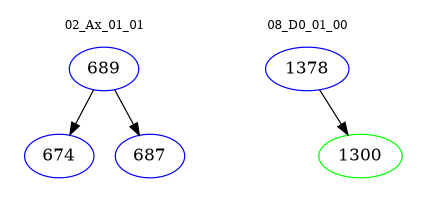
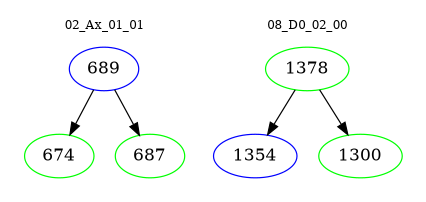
(308, 26) -> (308, 26)
(307, 69) -> (307, 69)
(59, 156) -> (59, 156)
(150, 156) -> (150, 156)
none -> (255, 156)
